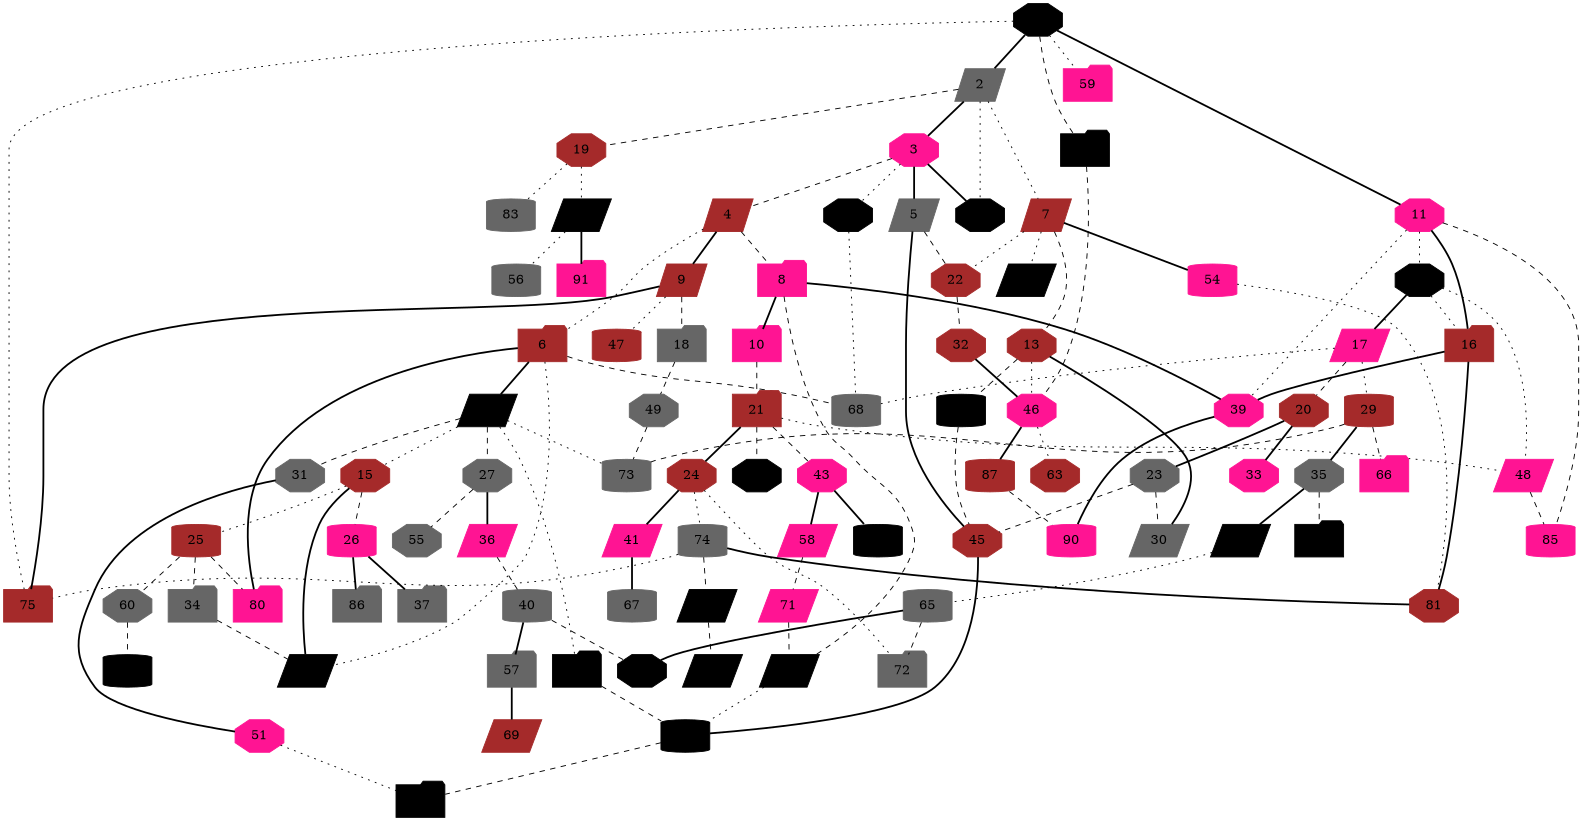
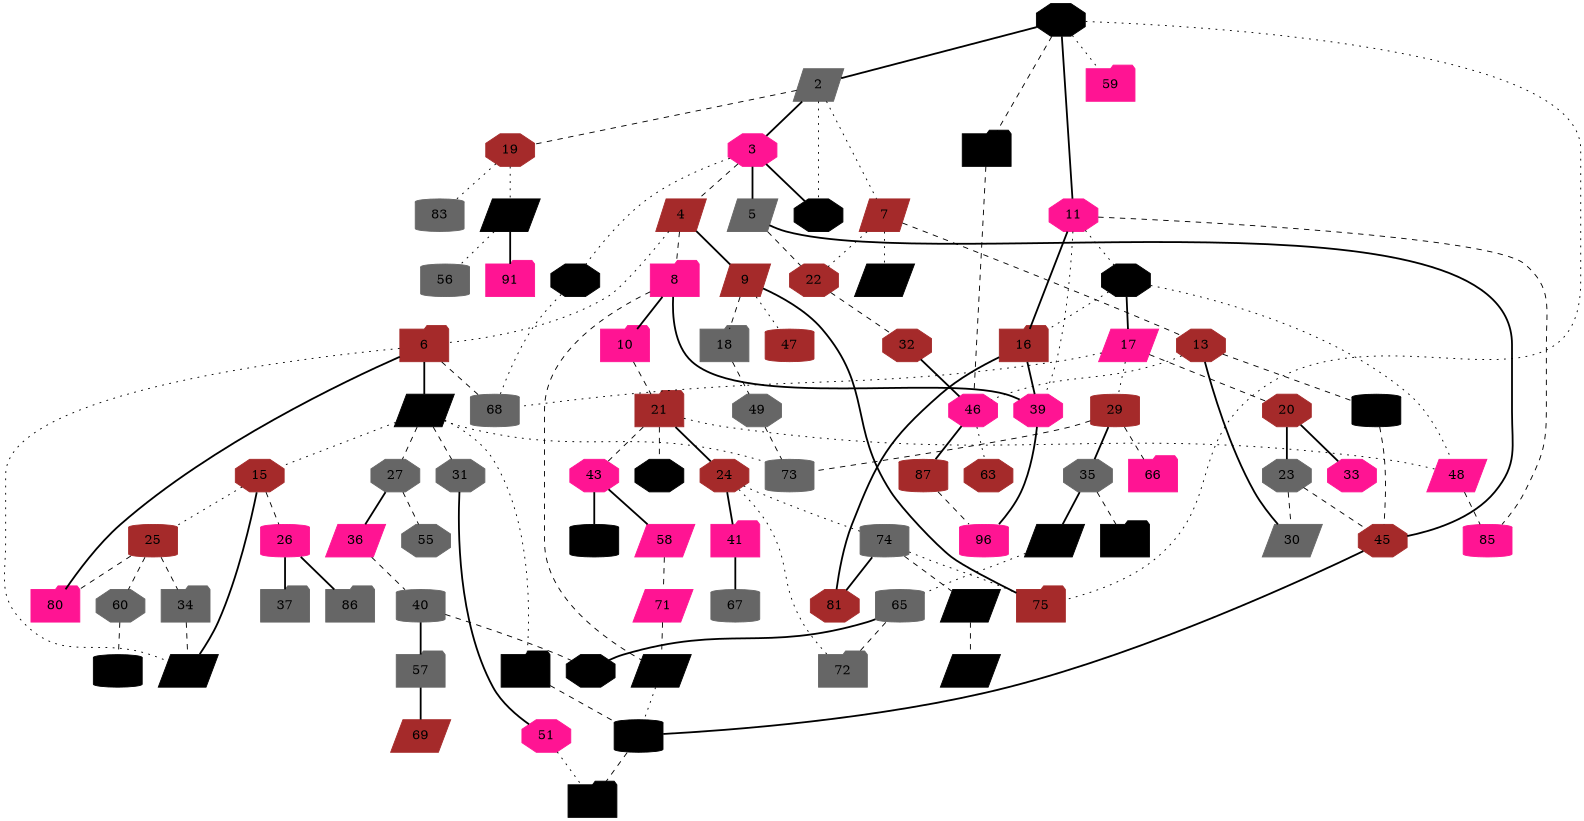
(1212, 280) -> none
(632, 541) -> (735, 541)
(1071, 541) -> (984, 541)
